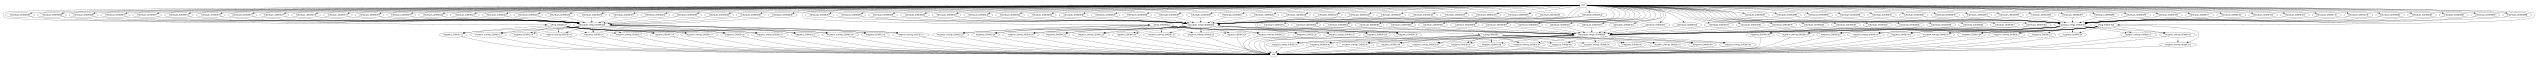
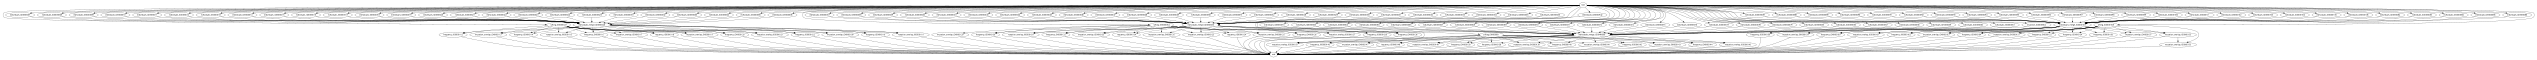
(1434, 20) -> (1461, 22)
(2037, 25) -> (2037, 25)
(1075, 29) -> (1402, 30)
none -> (2071, 30)
none -> (2103, 35)
